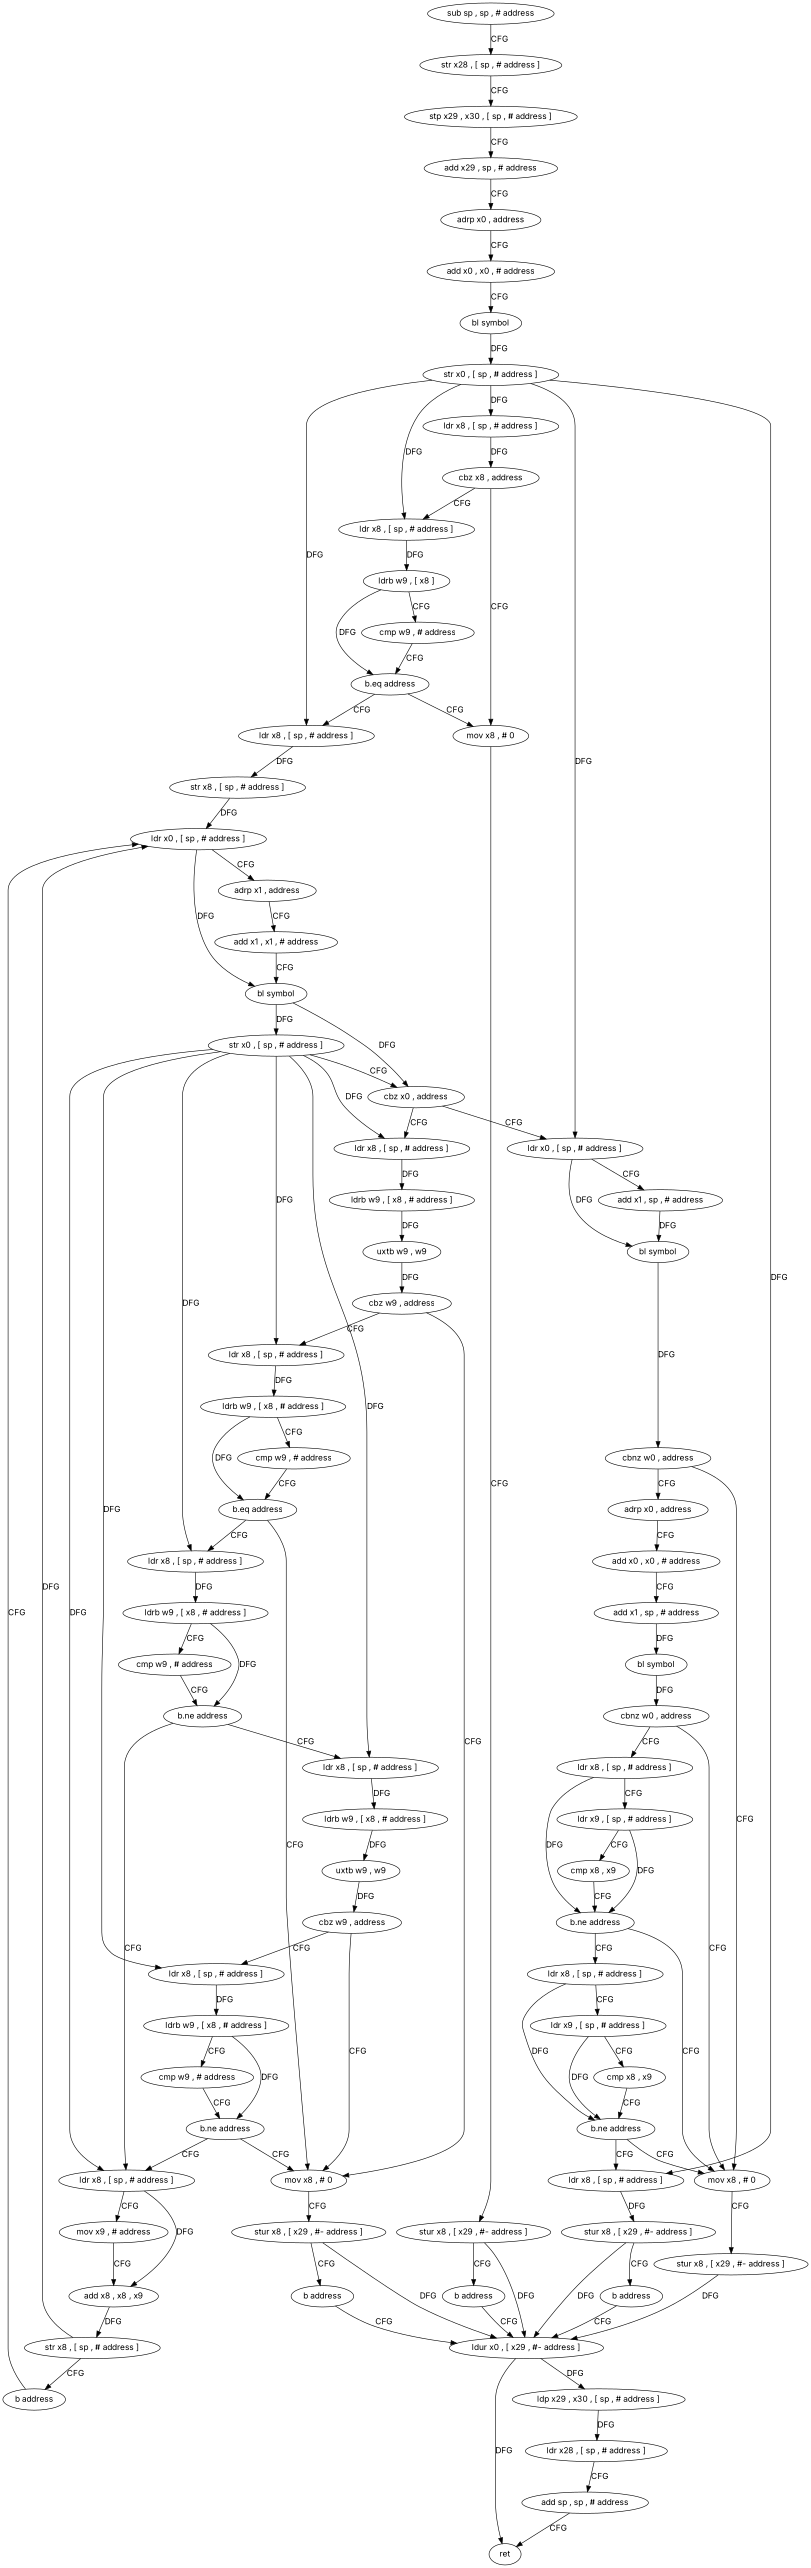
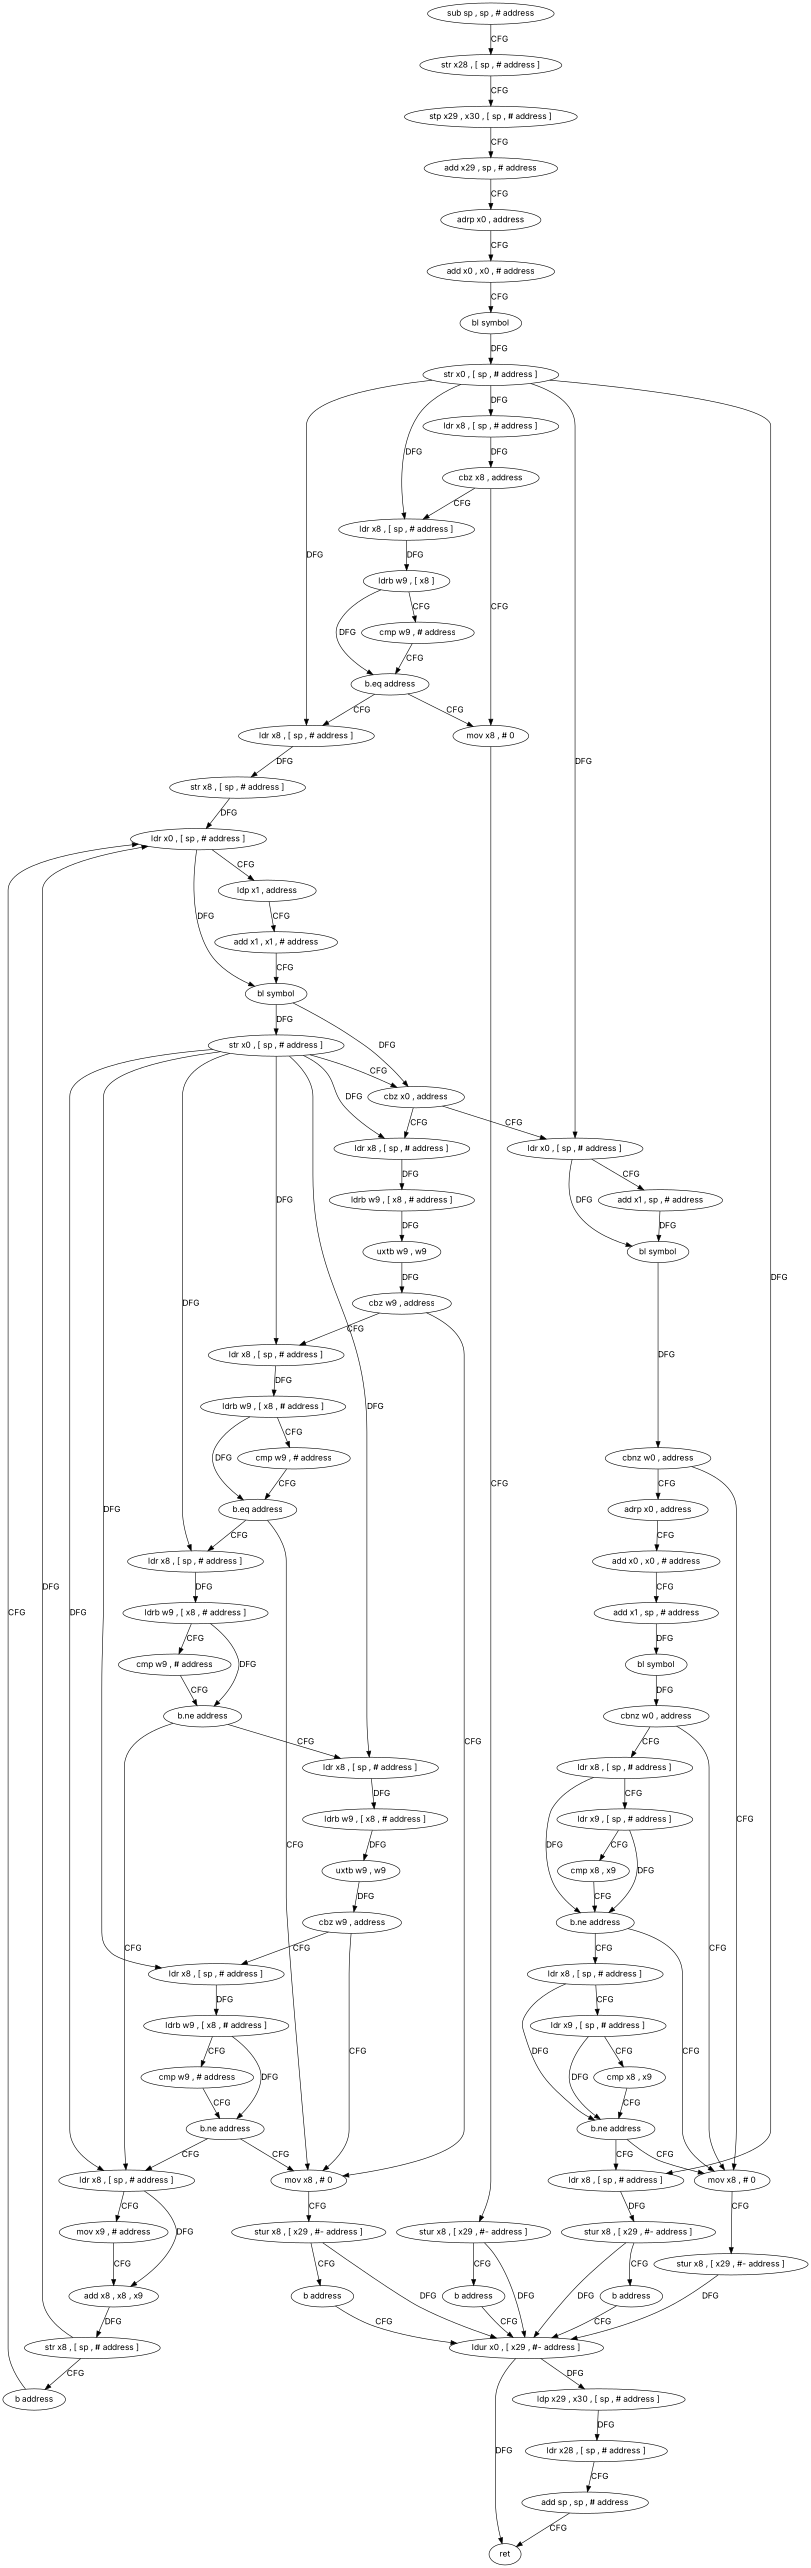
(267, 891) -> (267, 891)
